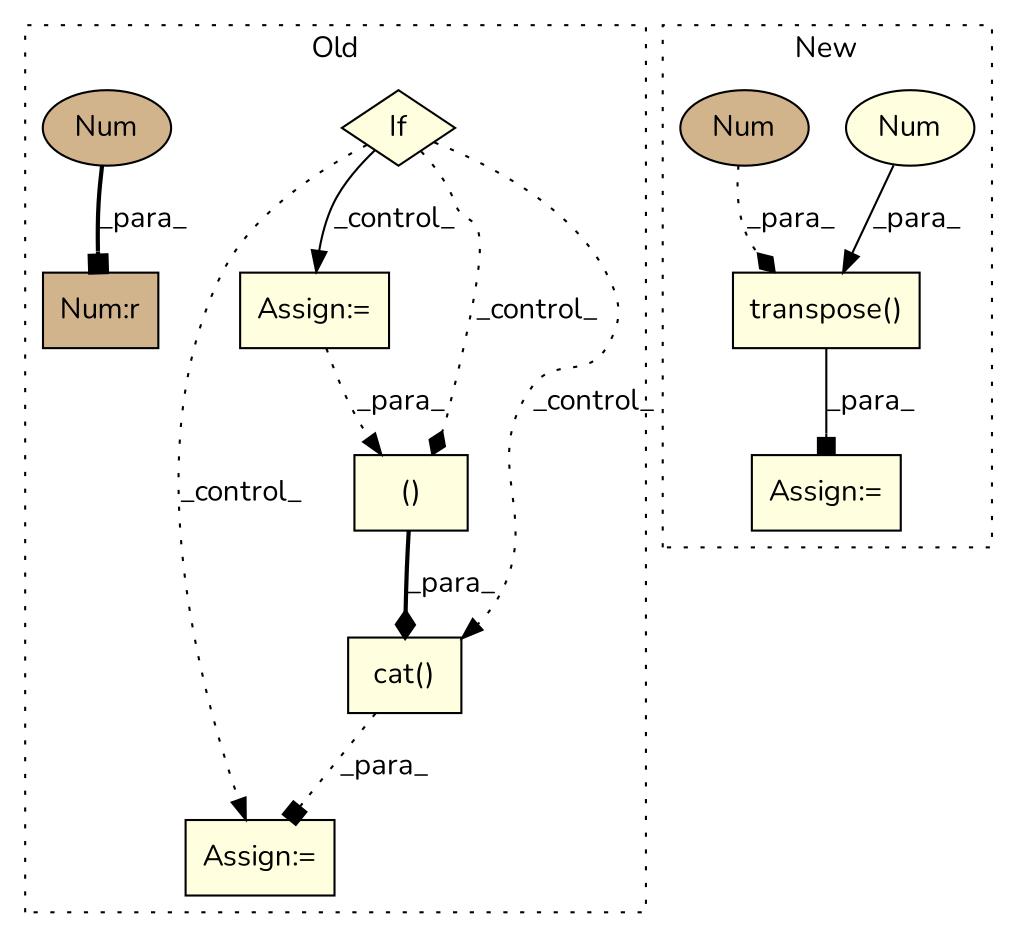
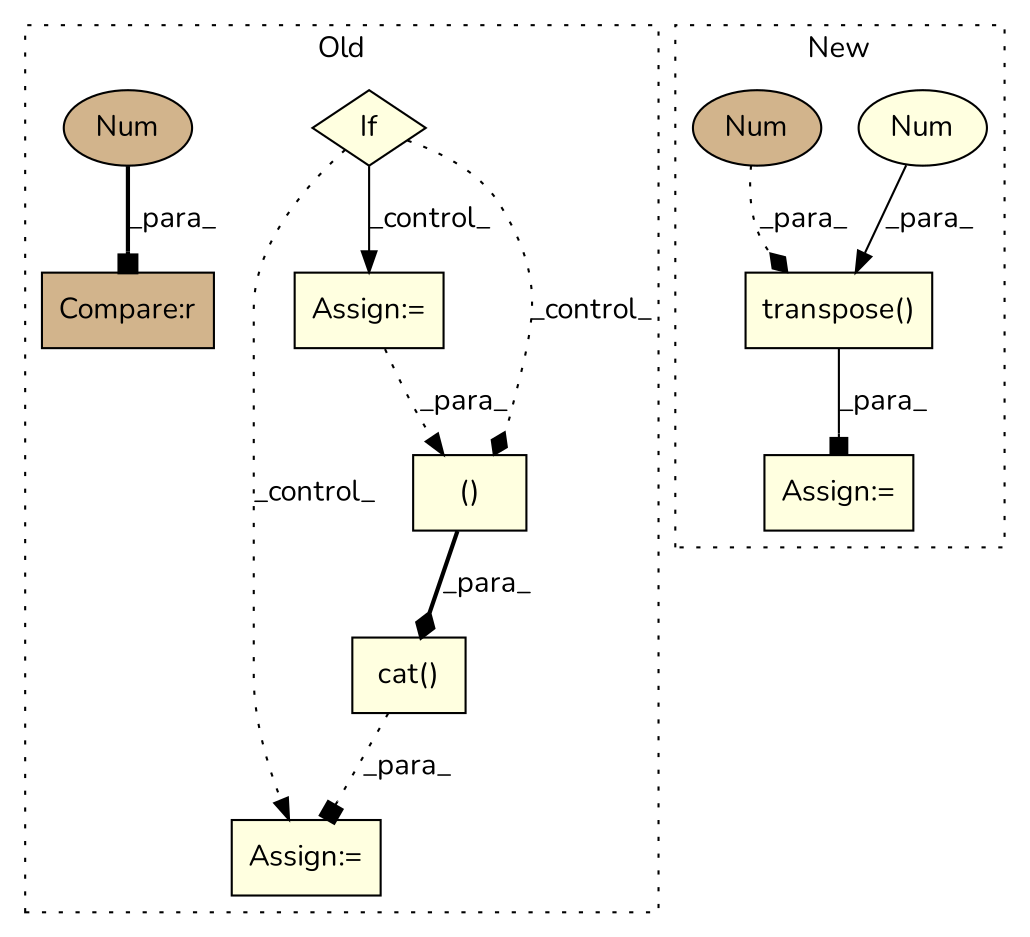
(101, 310) -> (128, 310)
(592, 362) -> none
